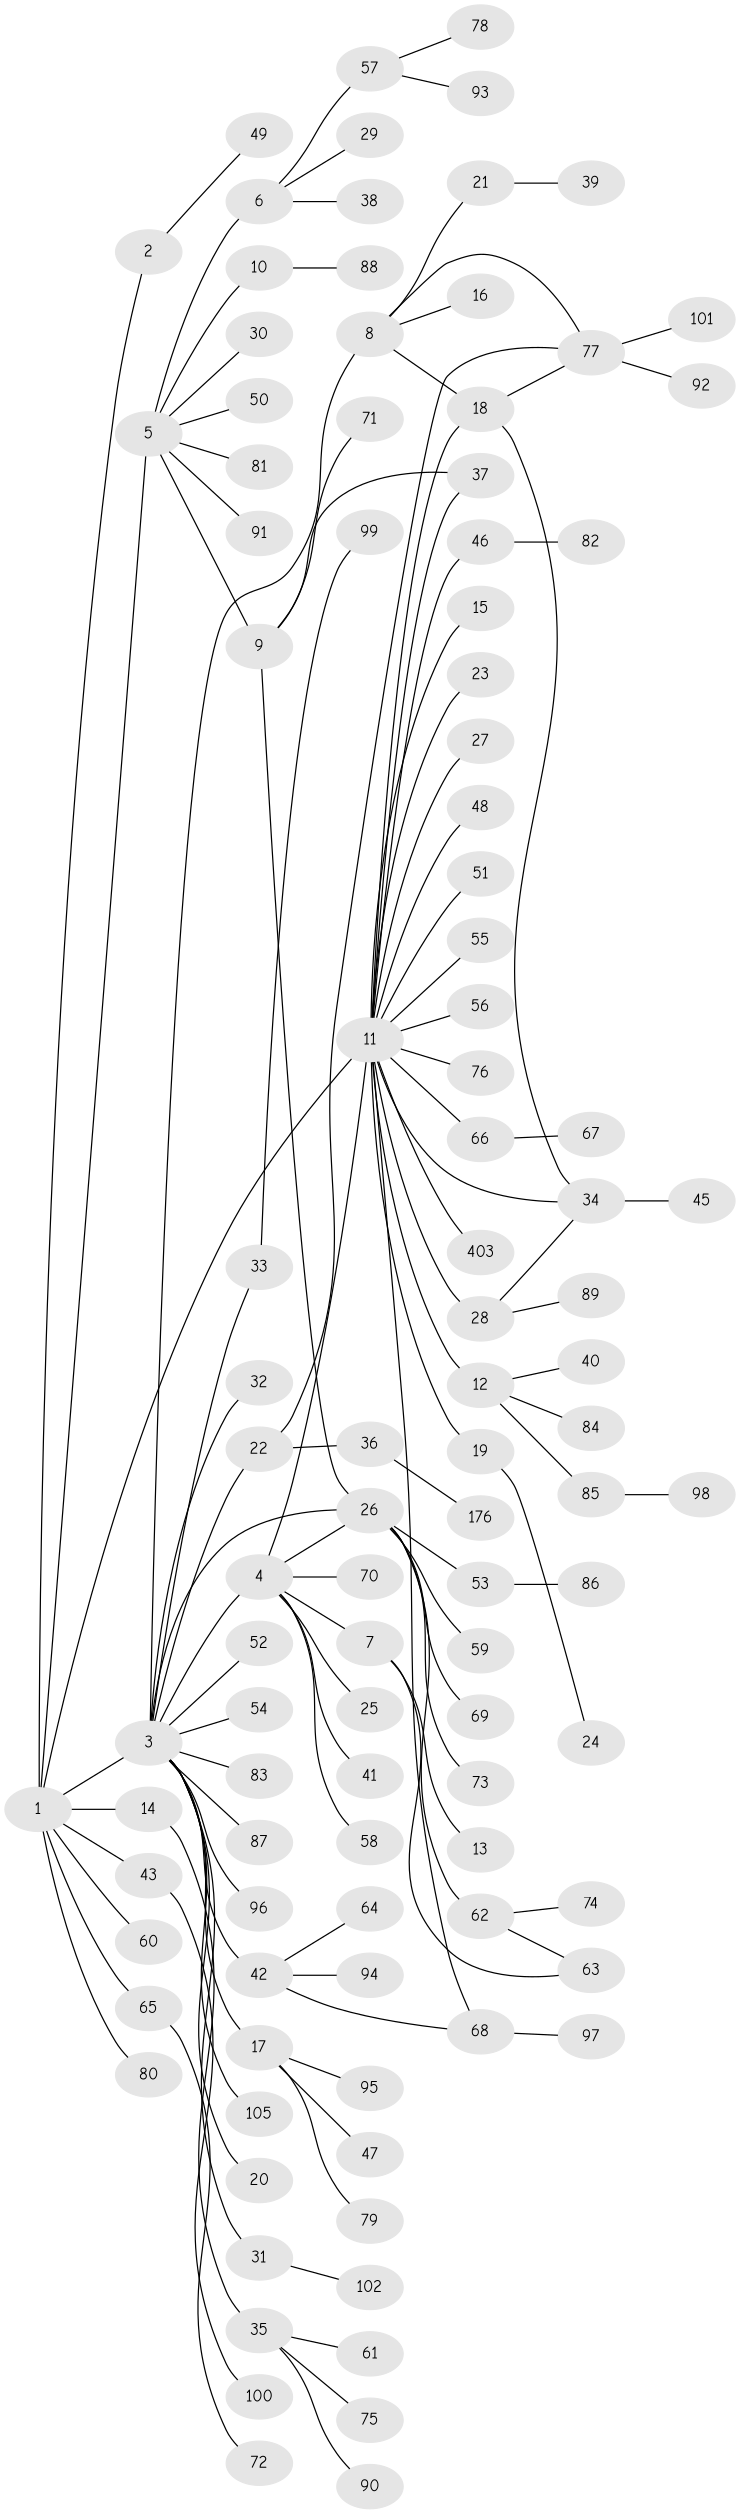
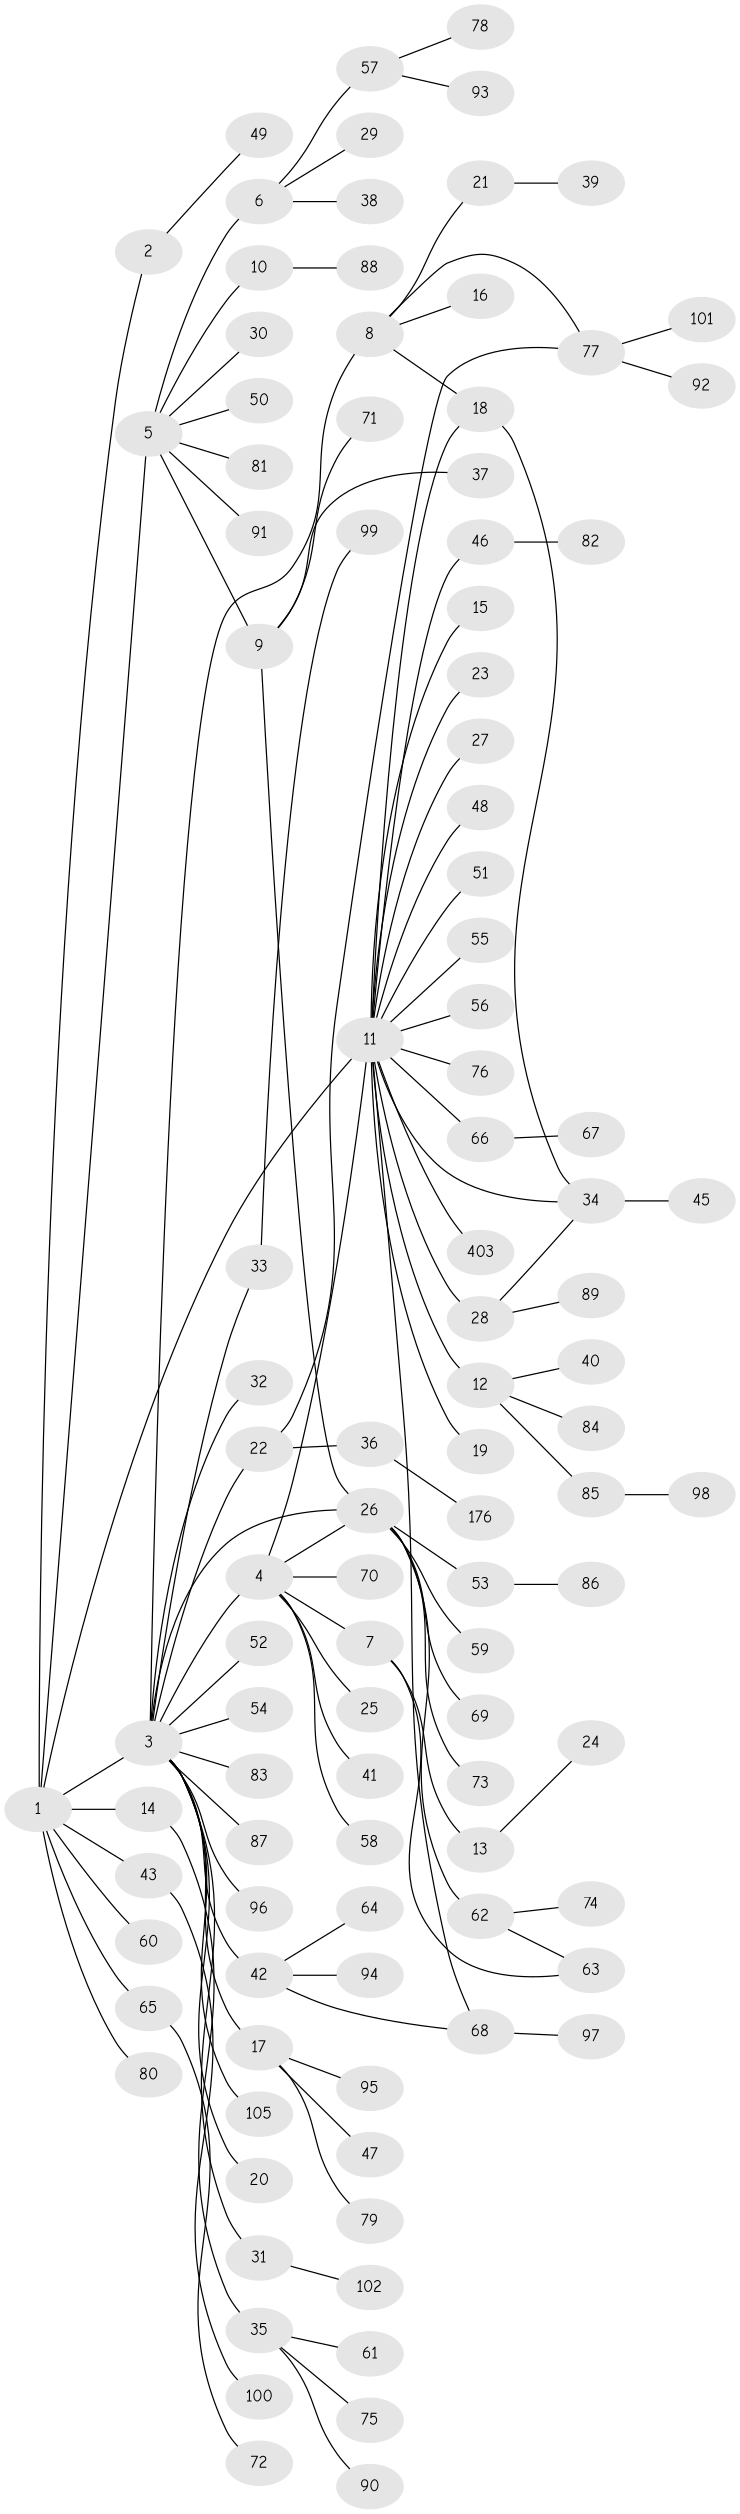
(536, 381) -> none
(406, 684) -> none
(549, 1592) -> (536, 1796)
